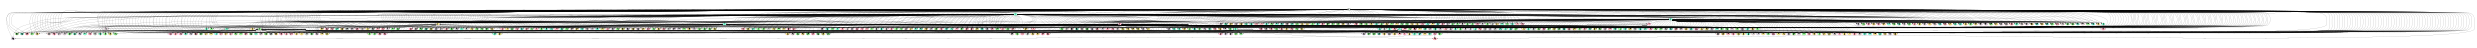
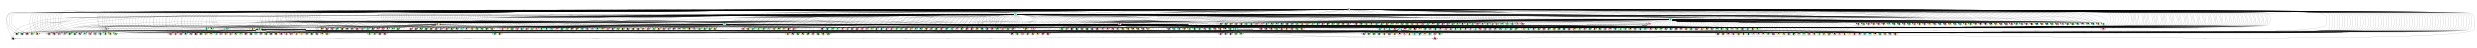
(368, 29) -> (368, 29)
